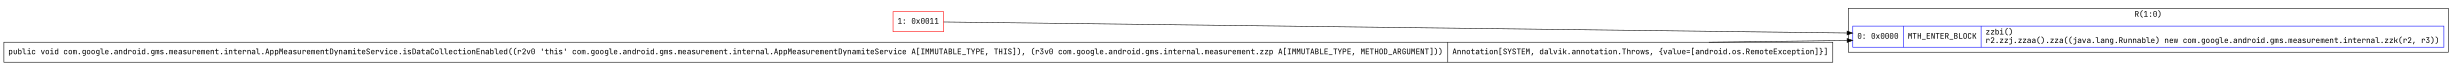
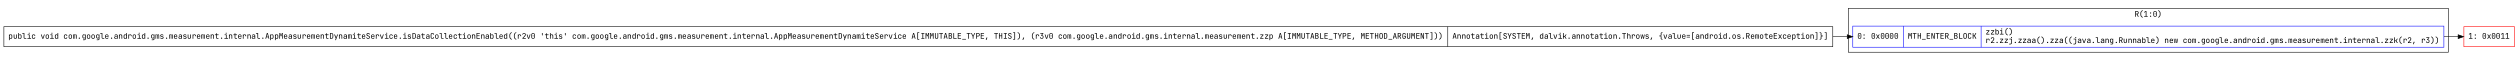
(1395, 27) -> (2452, 37)
